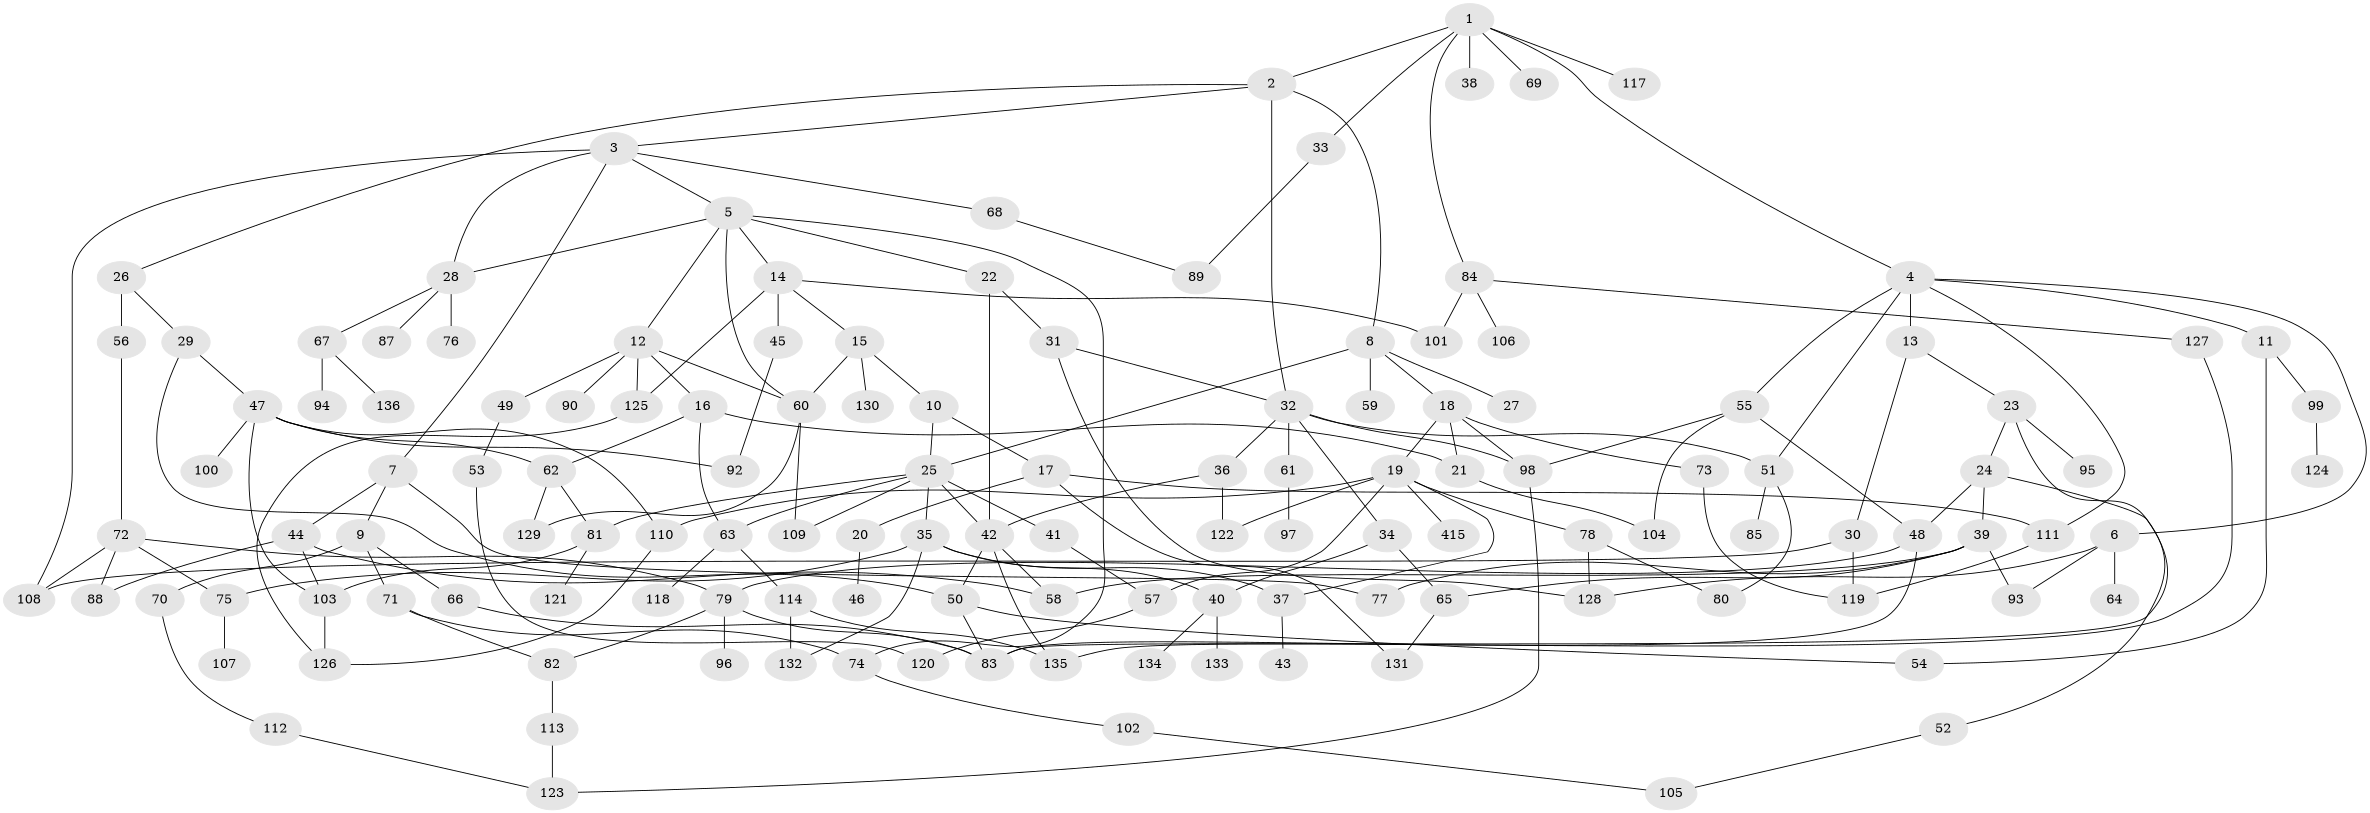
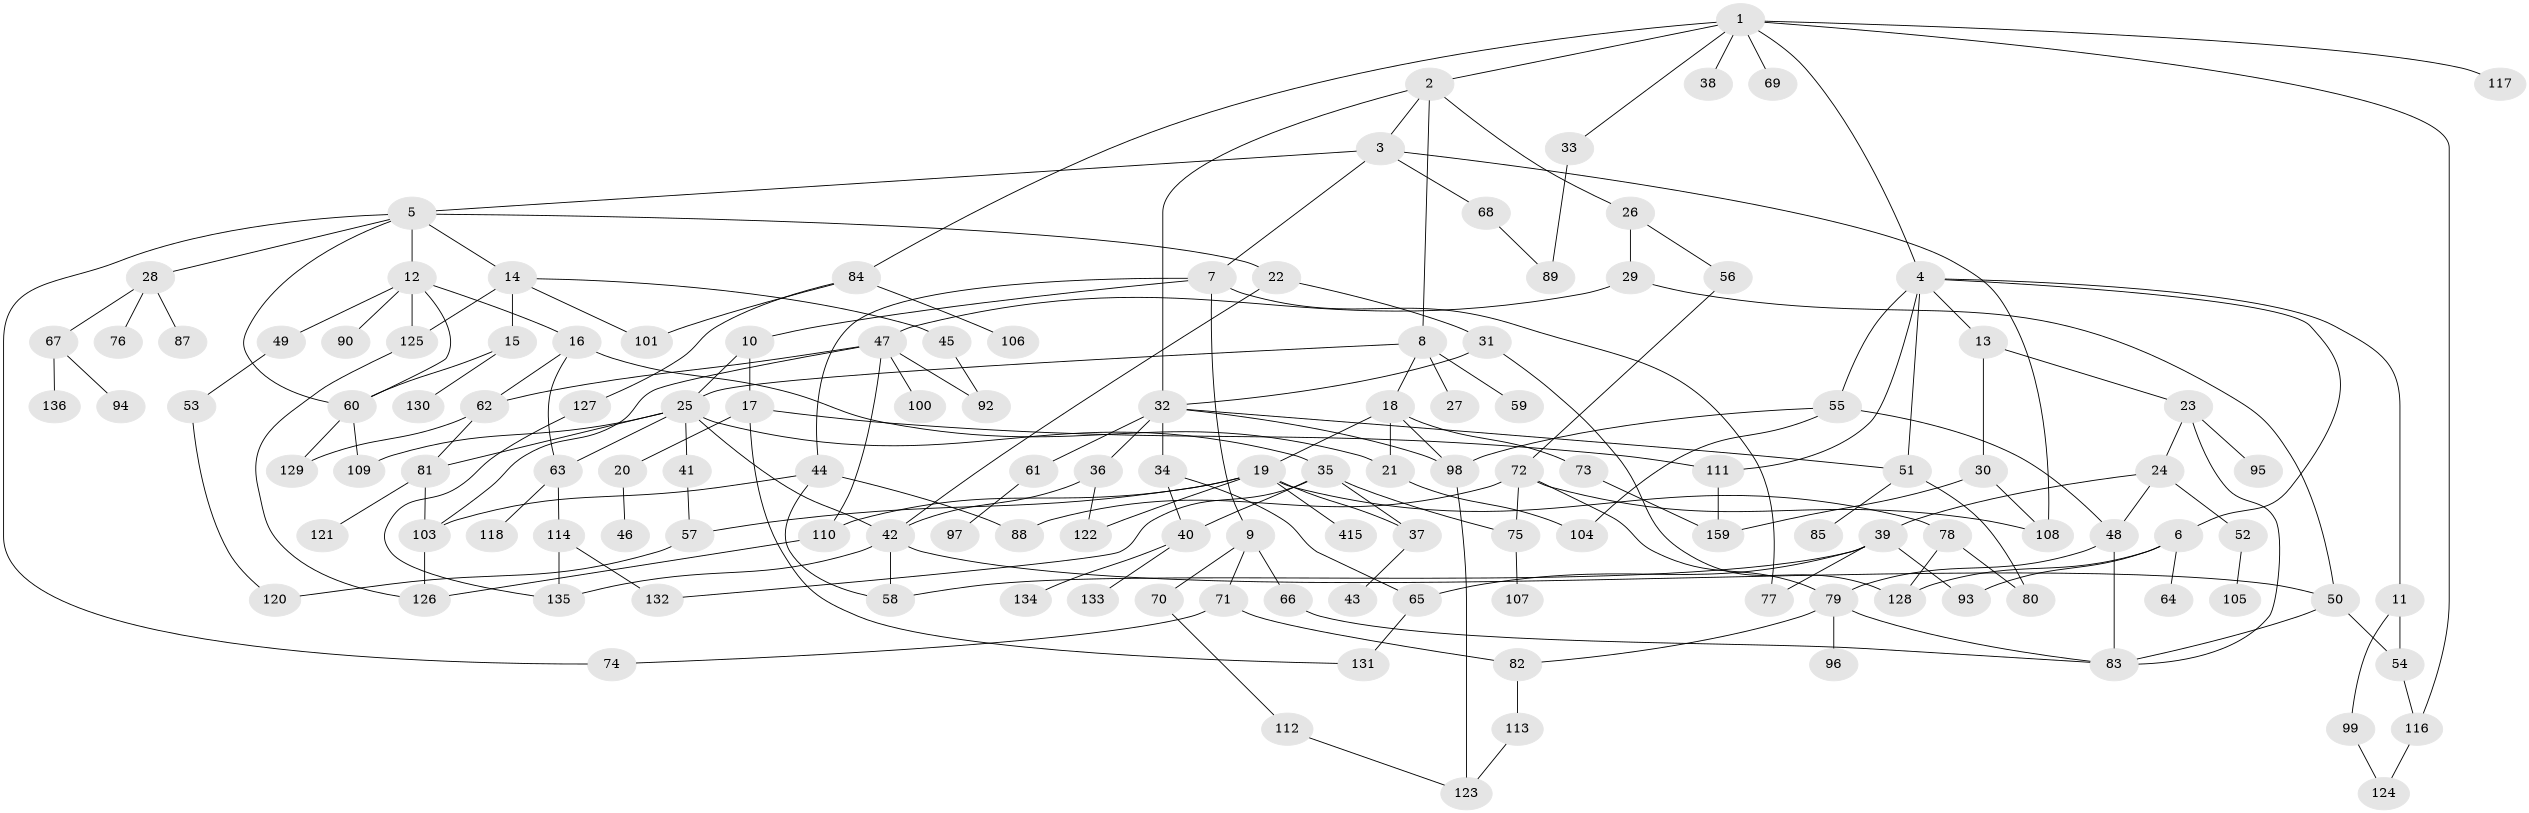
(504, 185) -> none
(897, 375) -> (980, 303)
(1853, 600) -> (1718, 536)
(1128, 729) -> none
none -> (2417, 729)
